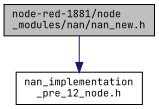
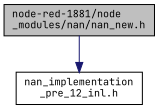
(79, 88) -> (79, 88)
